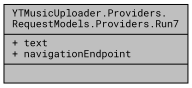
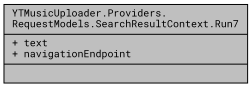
(96, 24) -> (126, 24)
